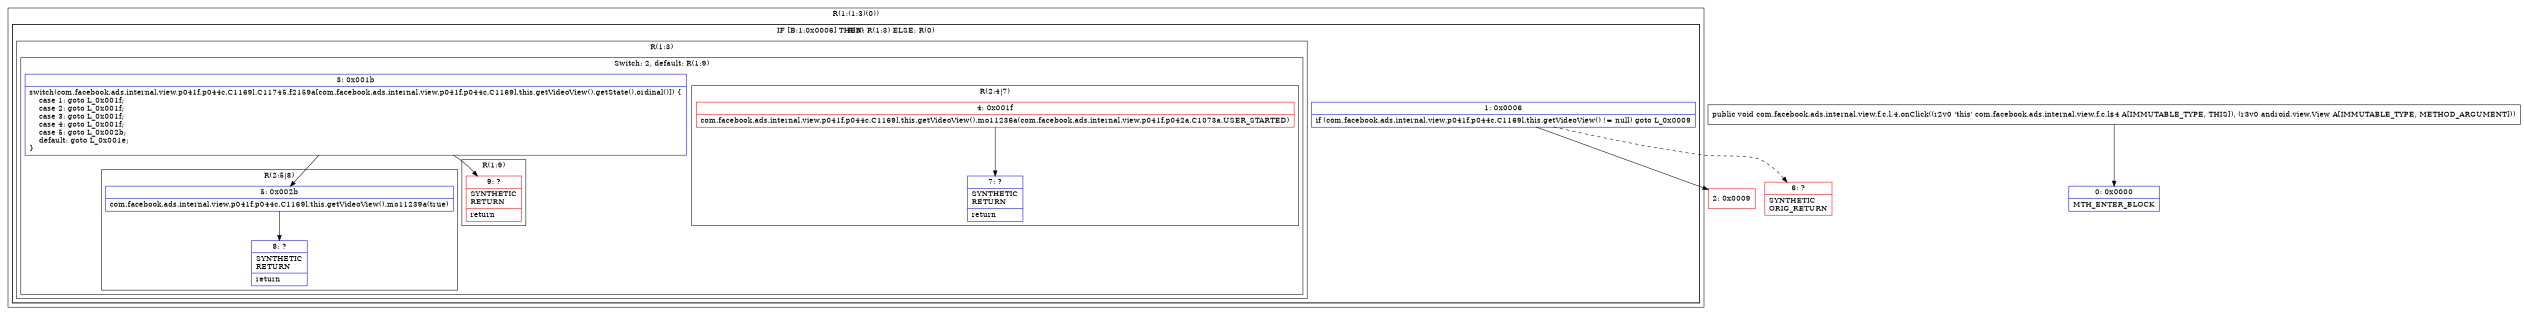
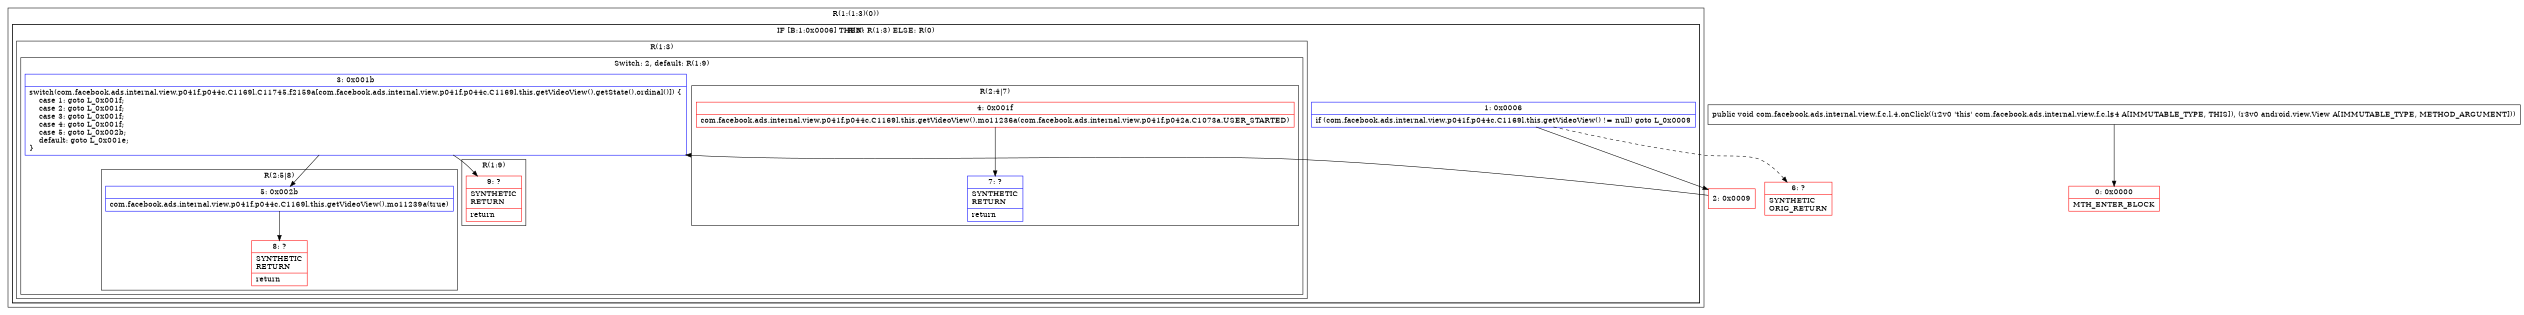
none -> (1200, 157)
(2114, 199) -> (2114, 199)
(279, 263) -> (279, 263)
